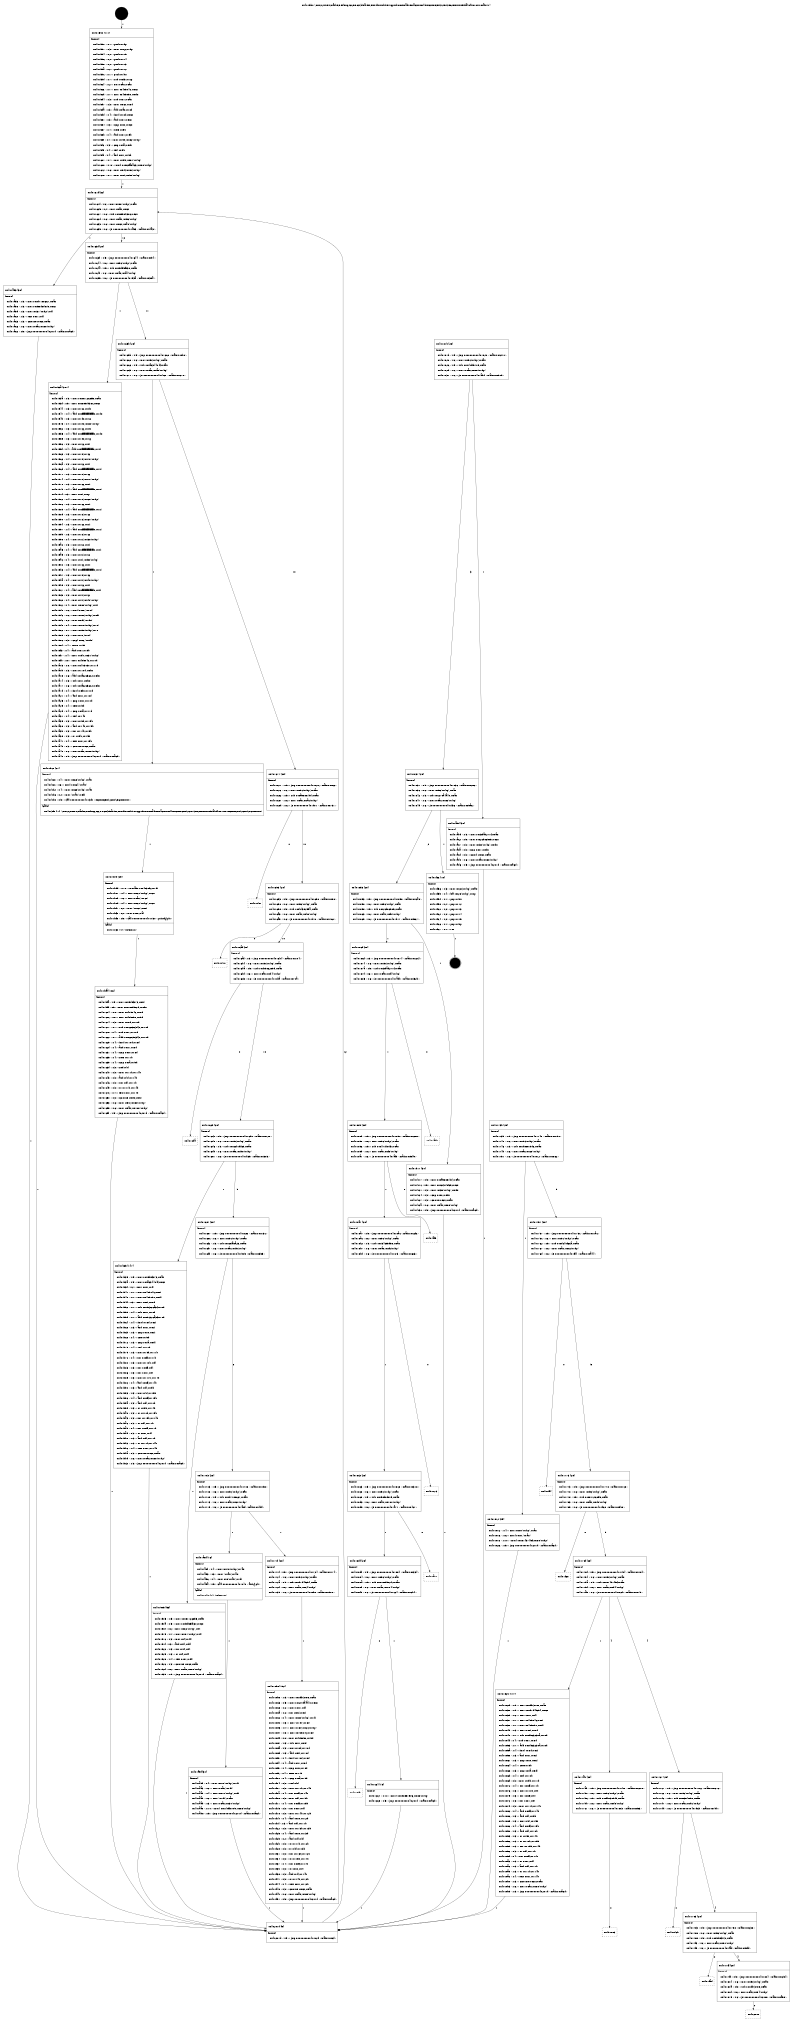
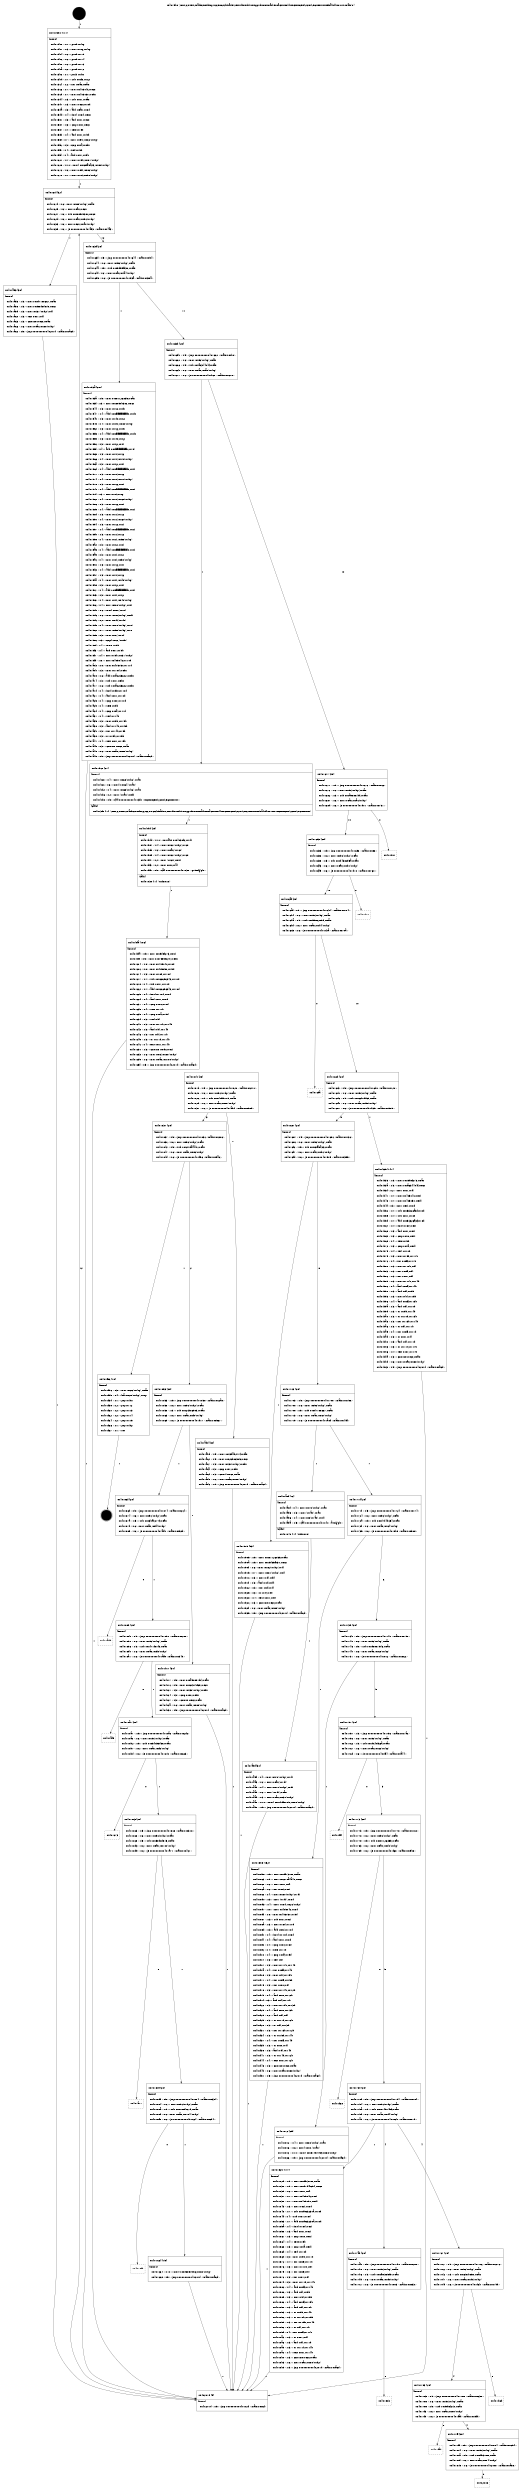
none -> (380, 1577)
